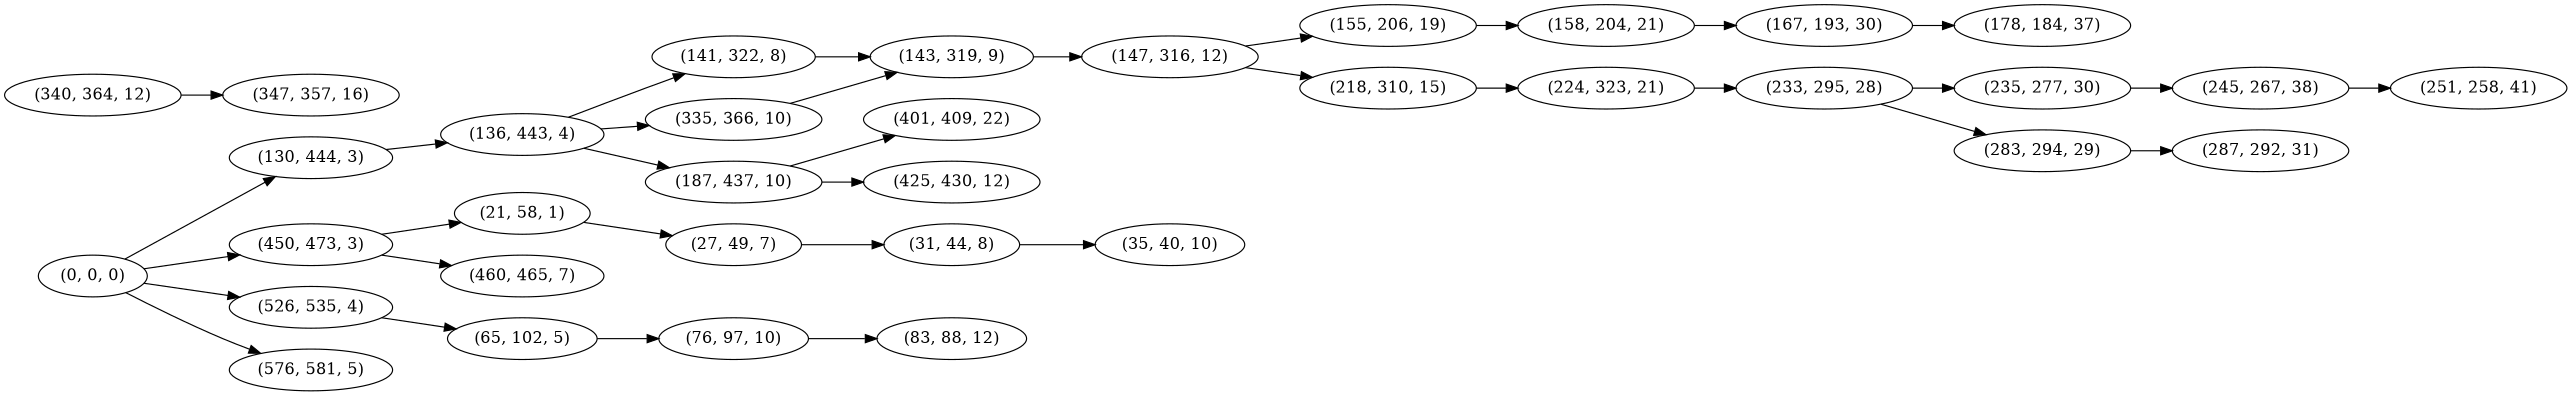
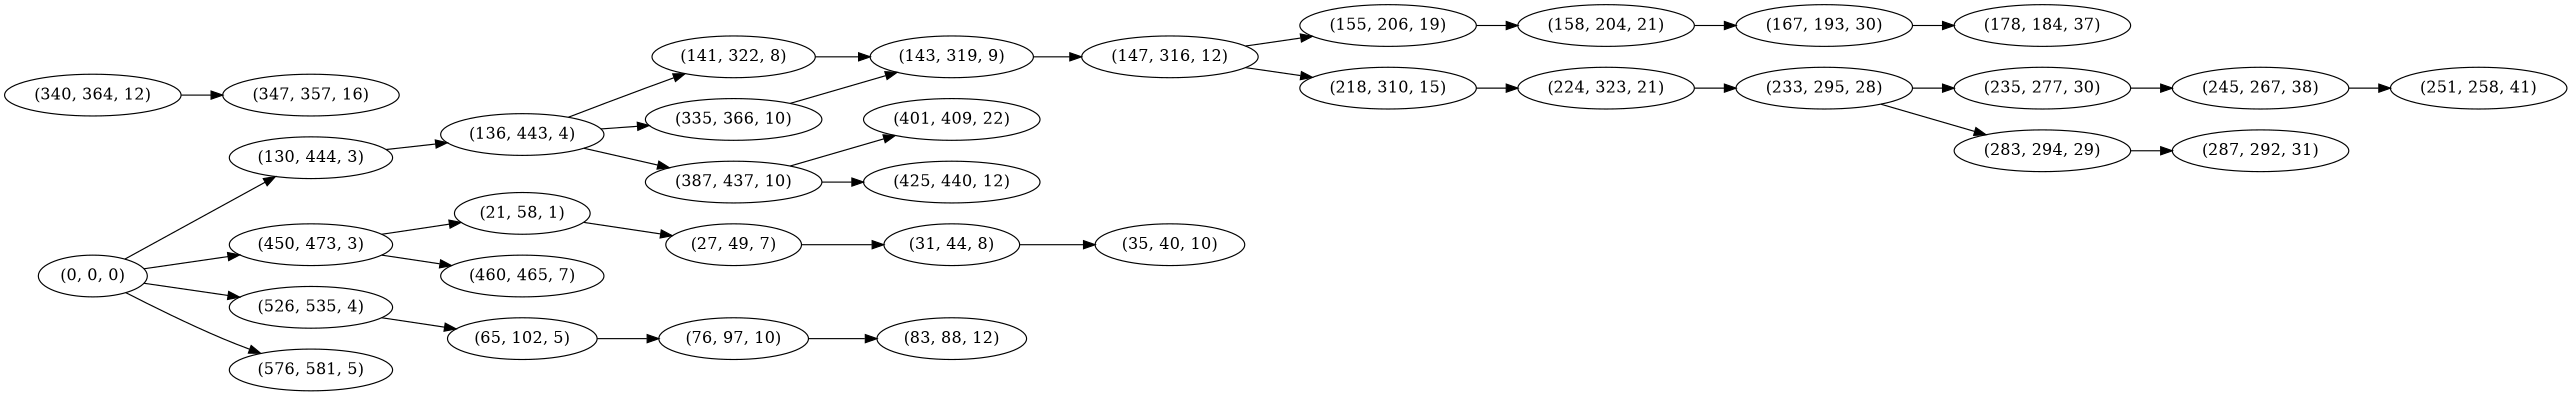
(734, 182) -> (734, 182)
(952, 182) -> (952, 182)
